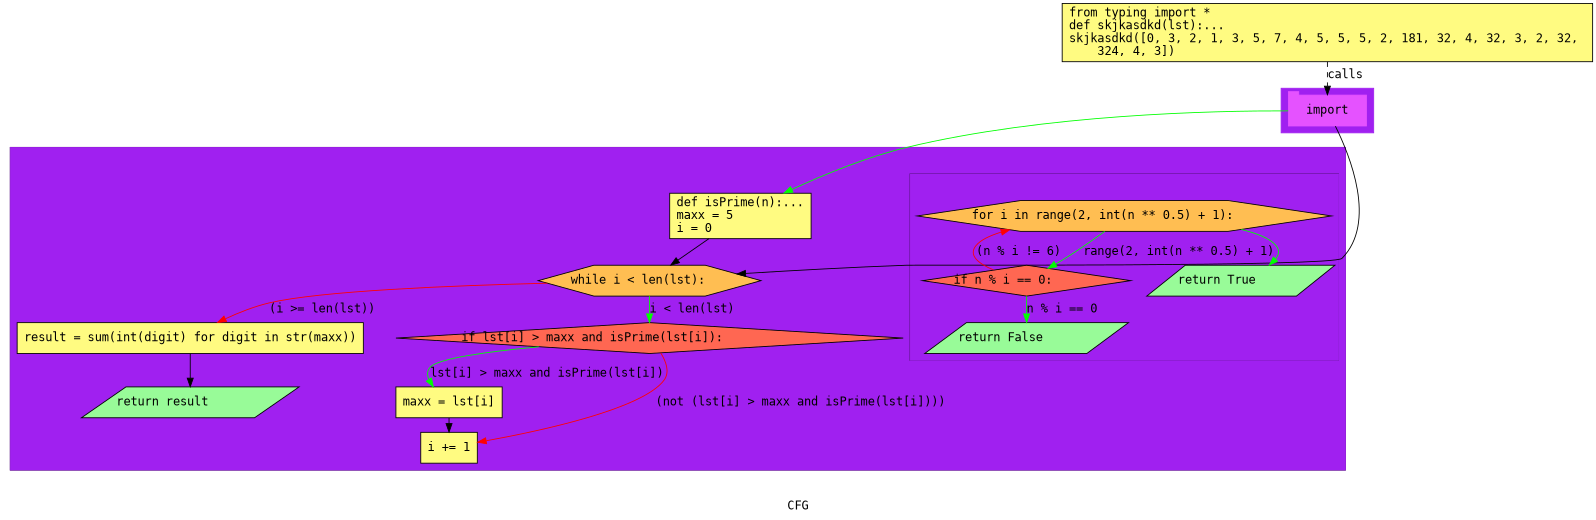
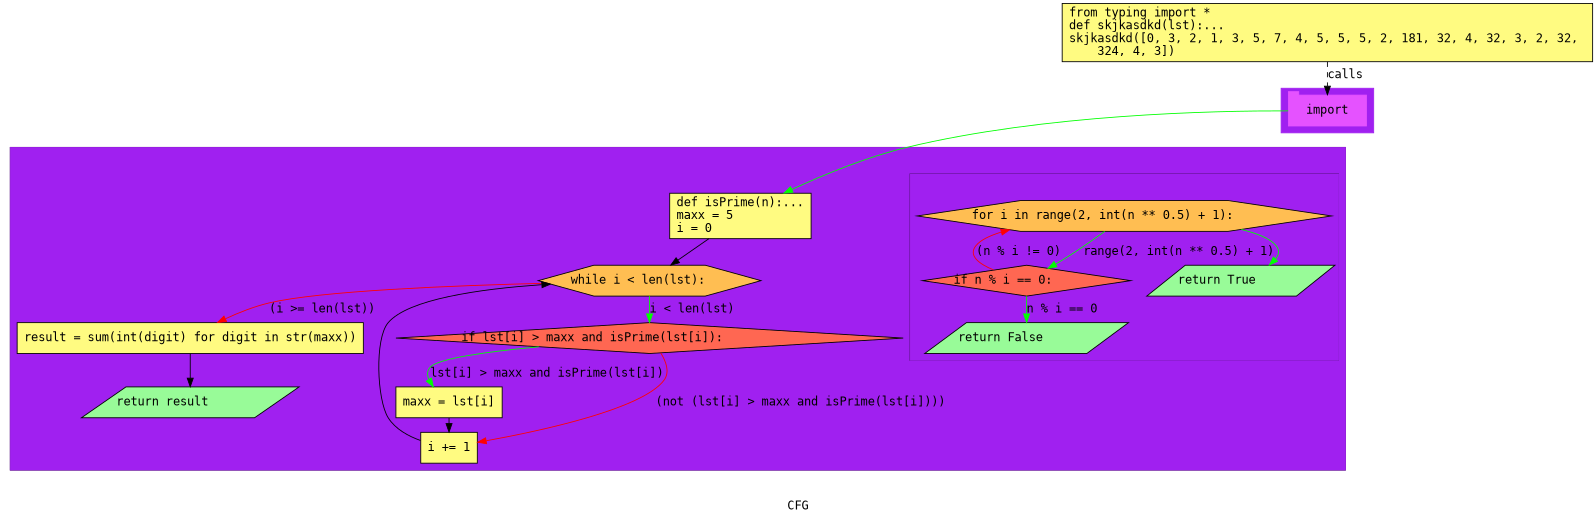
(1019, 252) -> (1019, 252)
(1114, 265) -> (397, 316)
